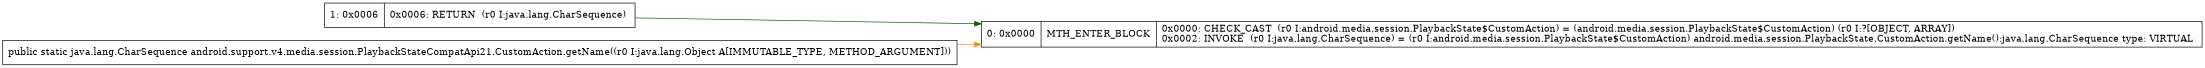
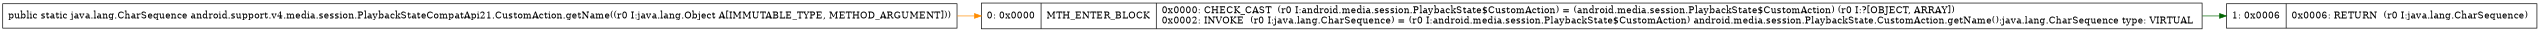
(805, 21) -> (2211, 16)
